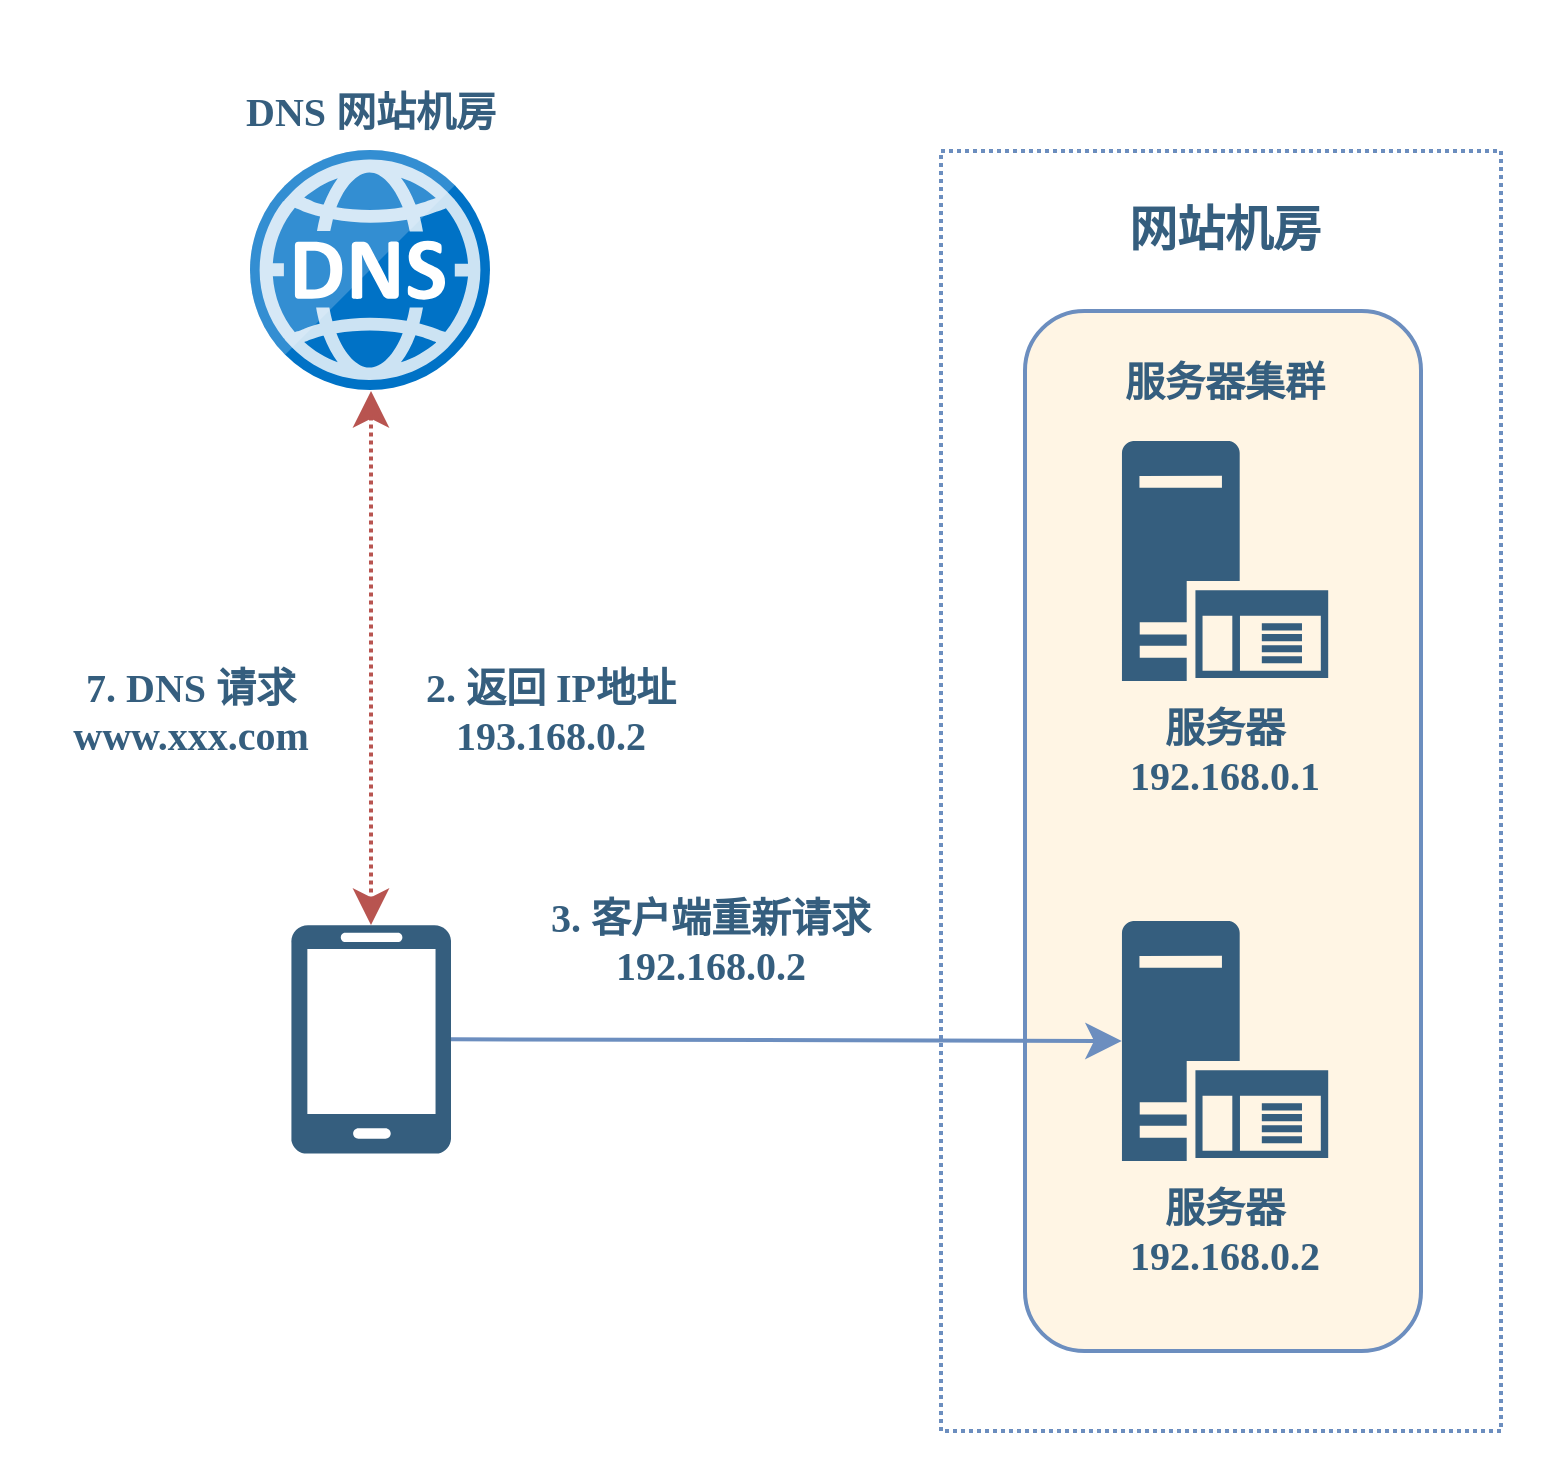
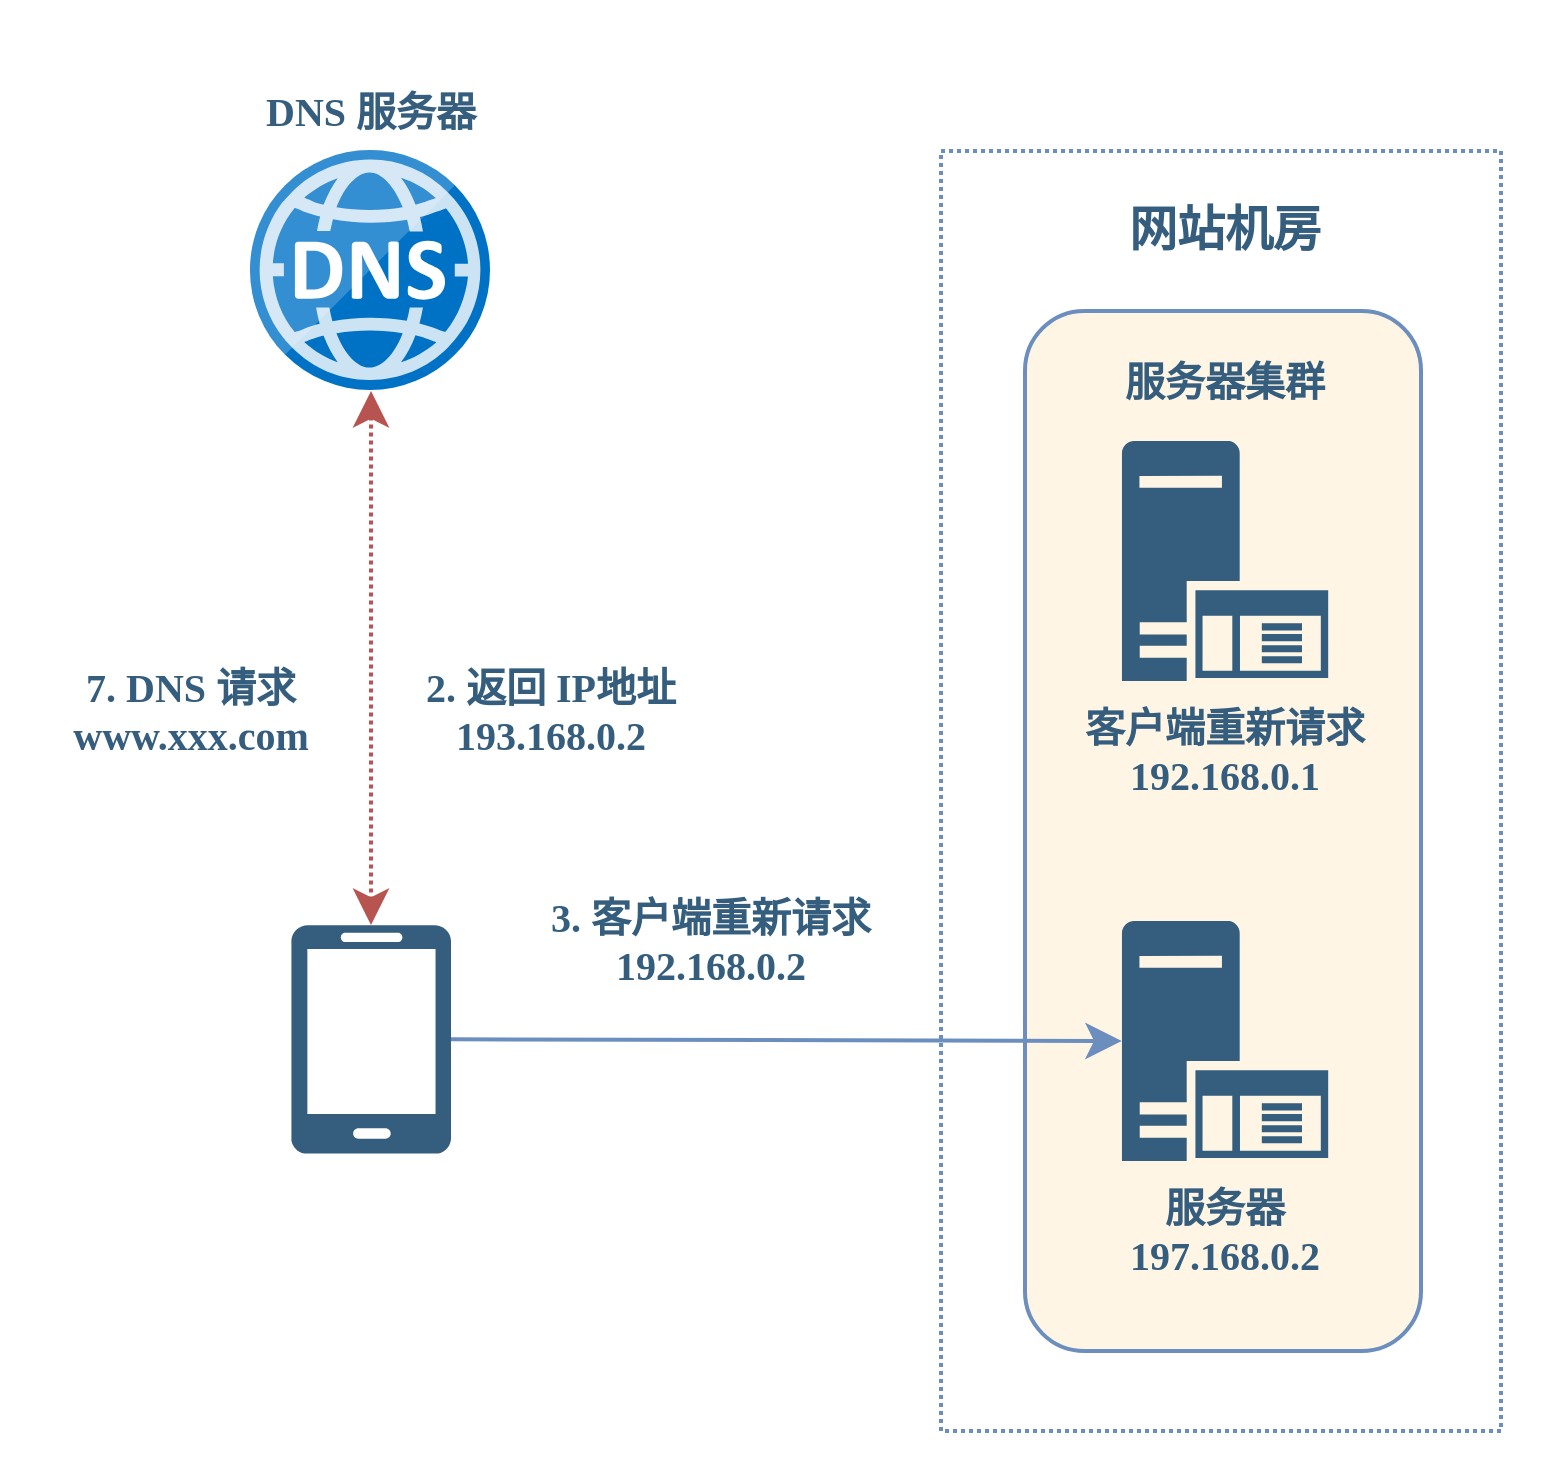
(372, 111) -> (372, 111)
(1226, 751) -> (1226, 751)
(1226, 1231) -> (1226, 1231)
